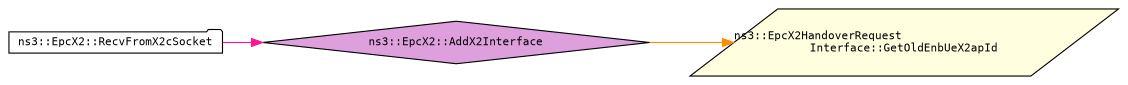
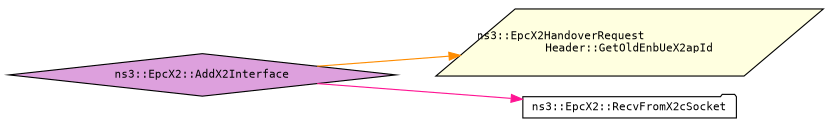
(237, 42) -> (414, 91)
(904, 42) -> (630, 42)
